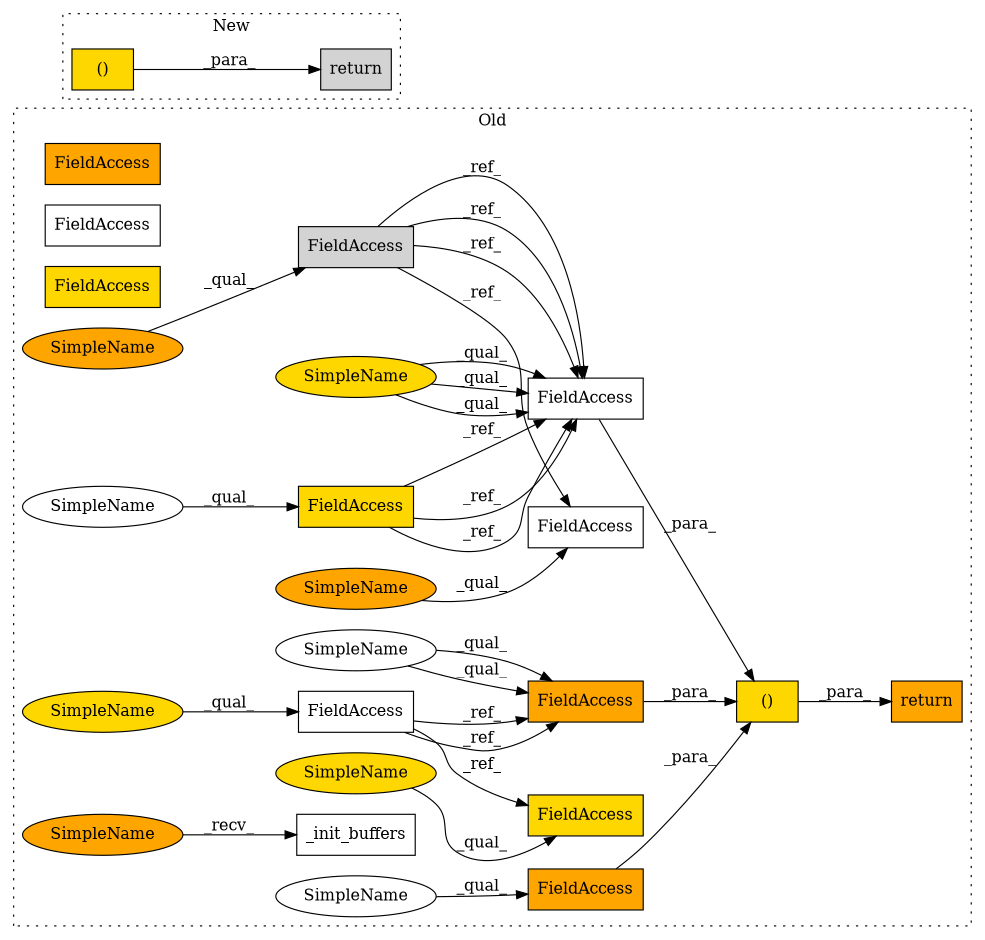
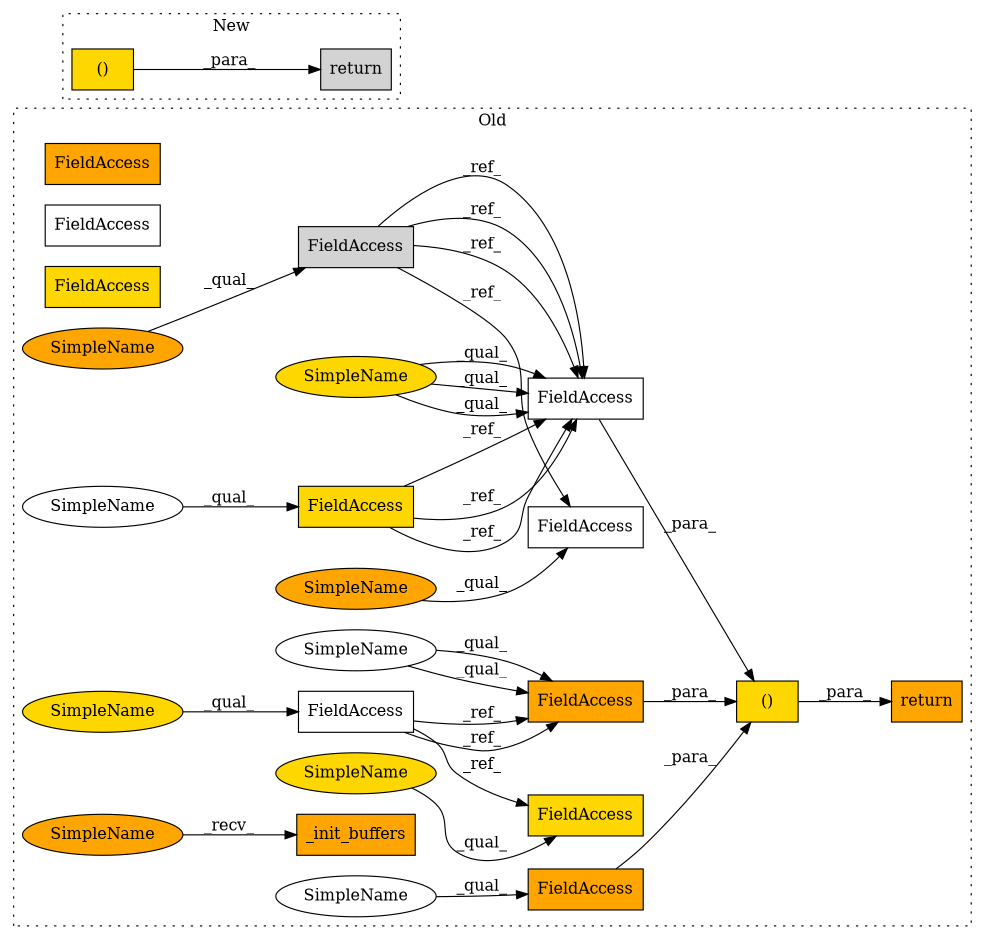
(356, 835) -> (356, 835)
